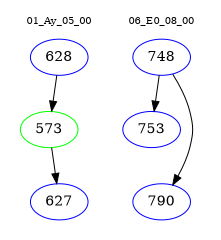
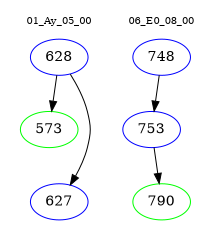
(192, 124) -> (156, 160)
(53, 160) -> (90, 124)
(162, 202) -> (162, 202)
